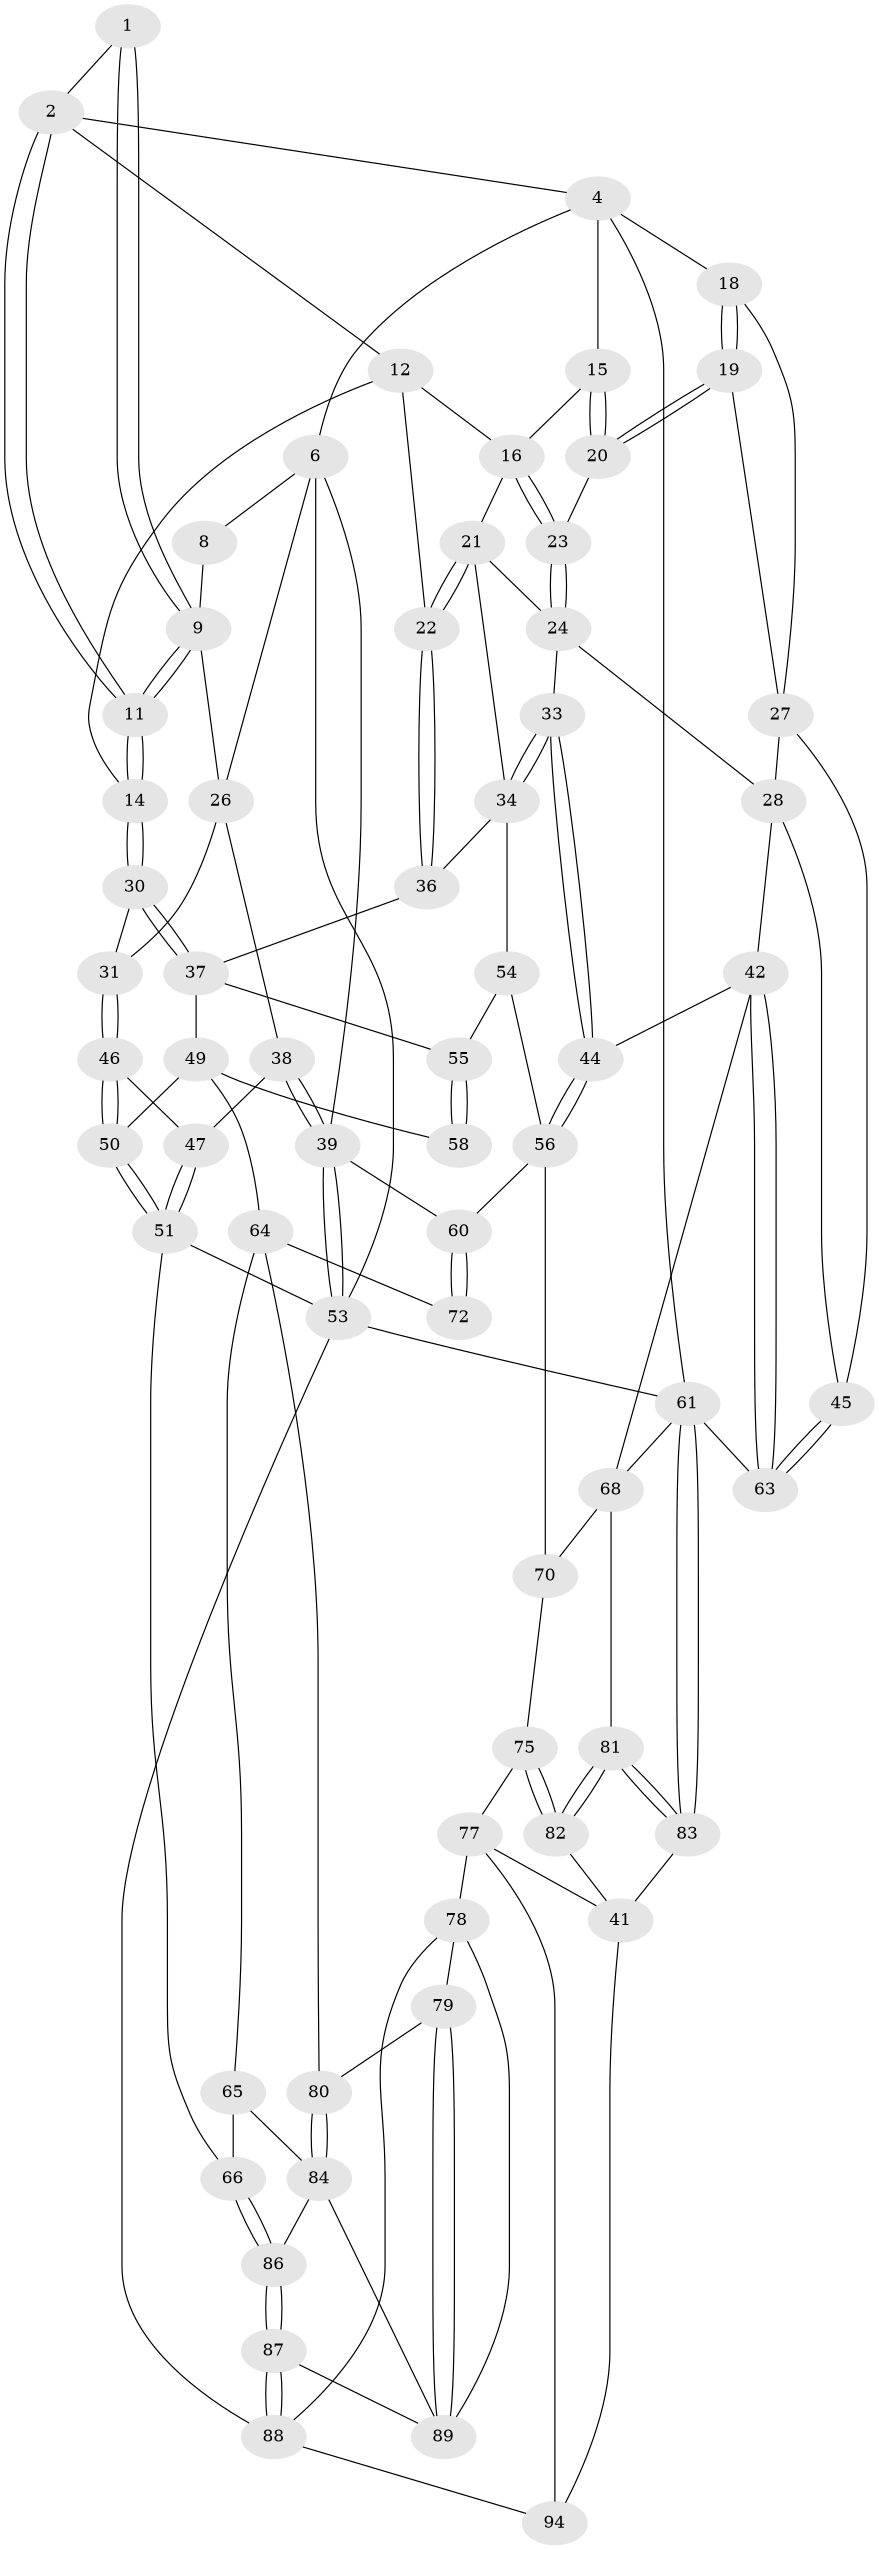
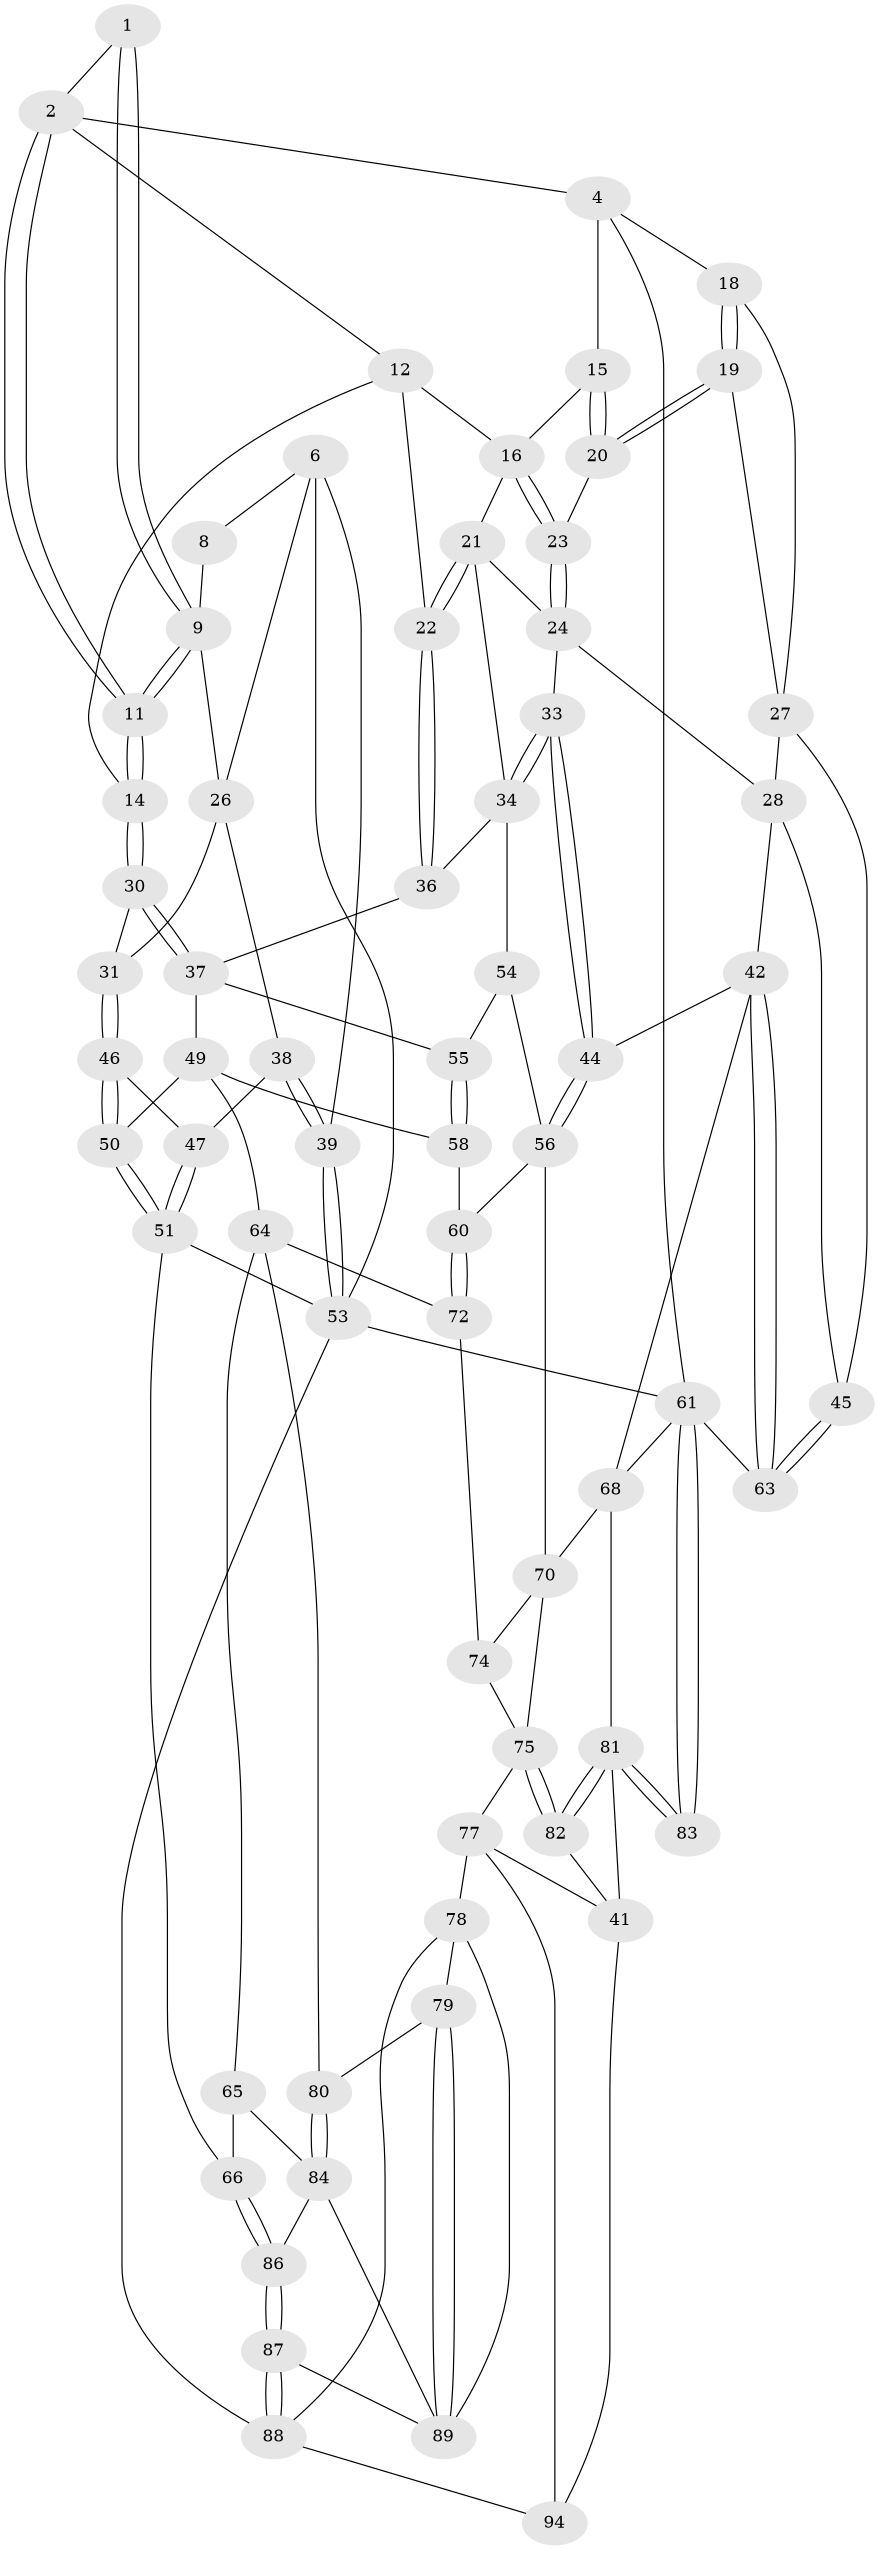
(417, 294) -> none
(398, 1191) -> (459, 1189)
none -> (480, 1662)
(654, 1877) -> (616, 1834)
